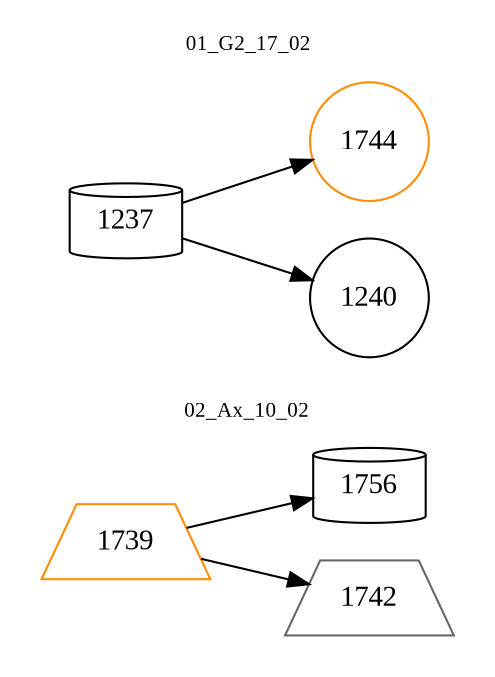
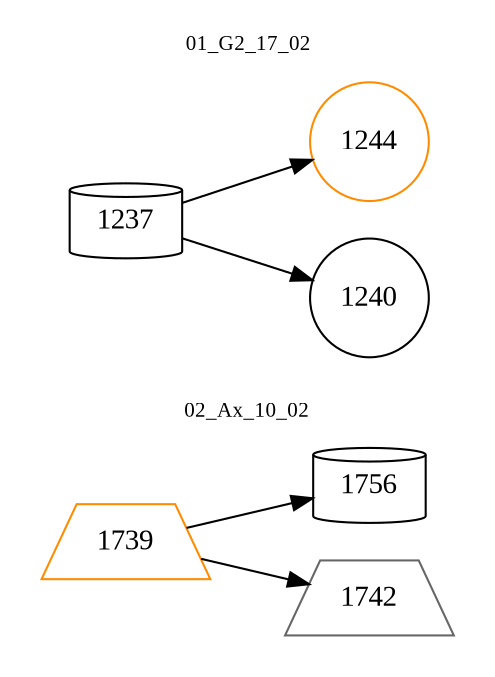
(369, 142) -> (369, 142)
